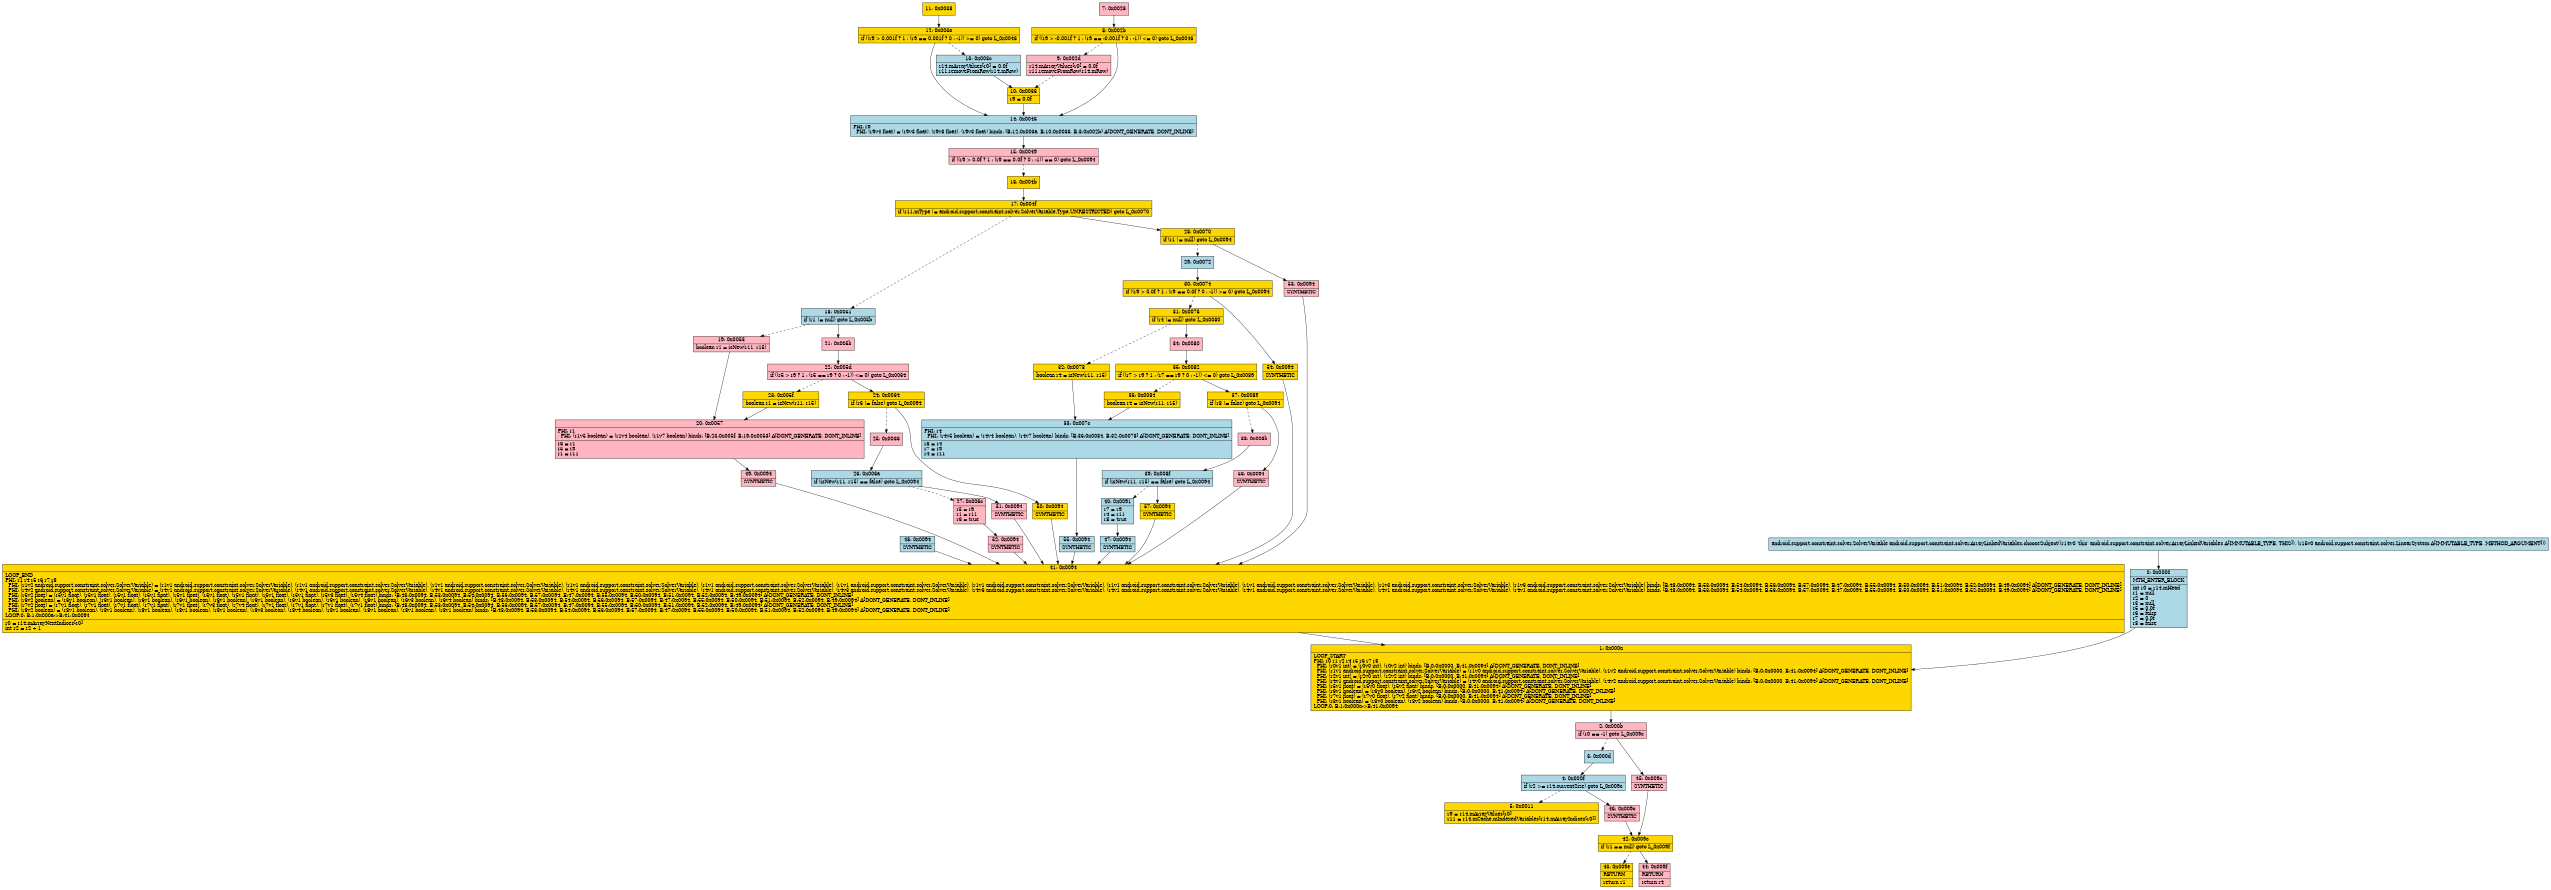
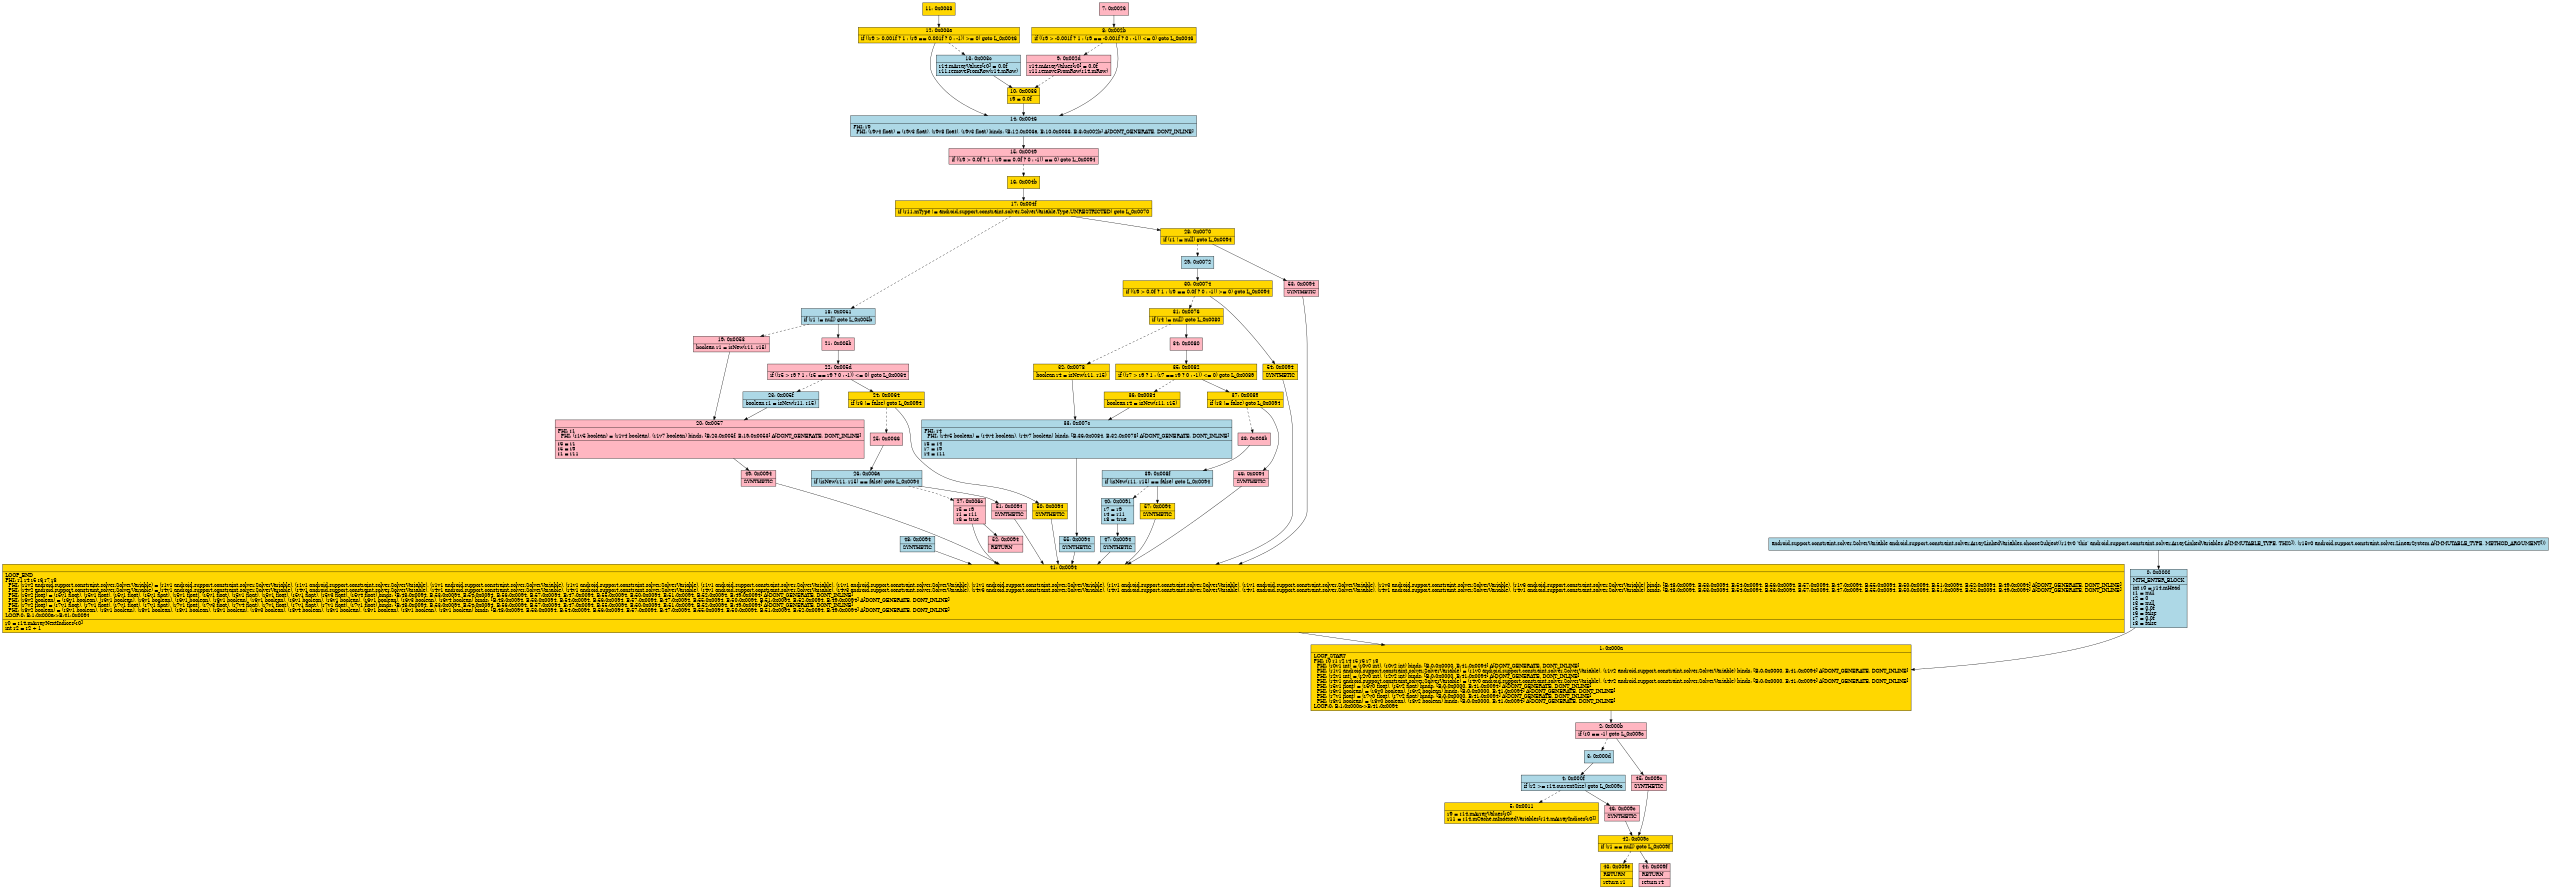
(781, 400) -> (781, 400)
(1006, 548) -> (1002, 548)
(1019, 557) -> (980, 545)
